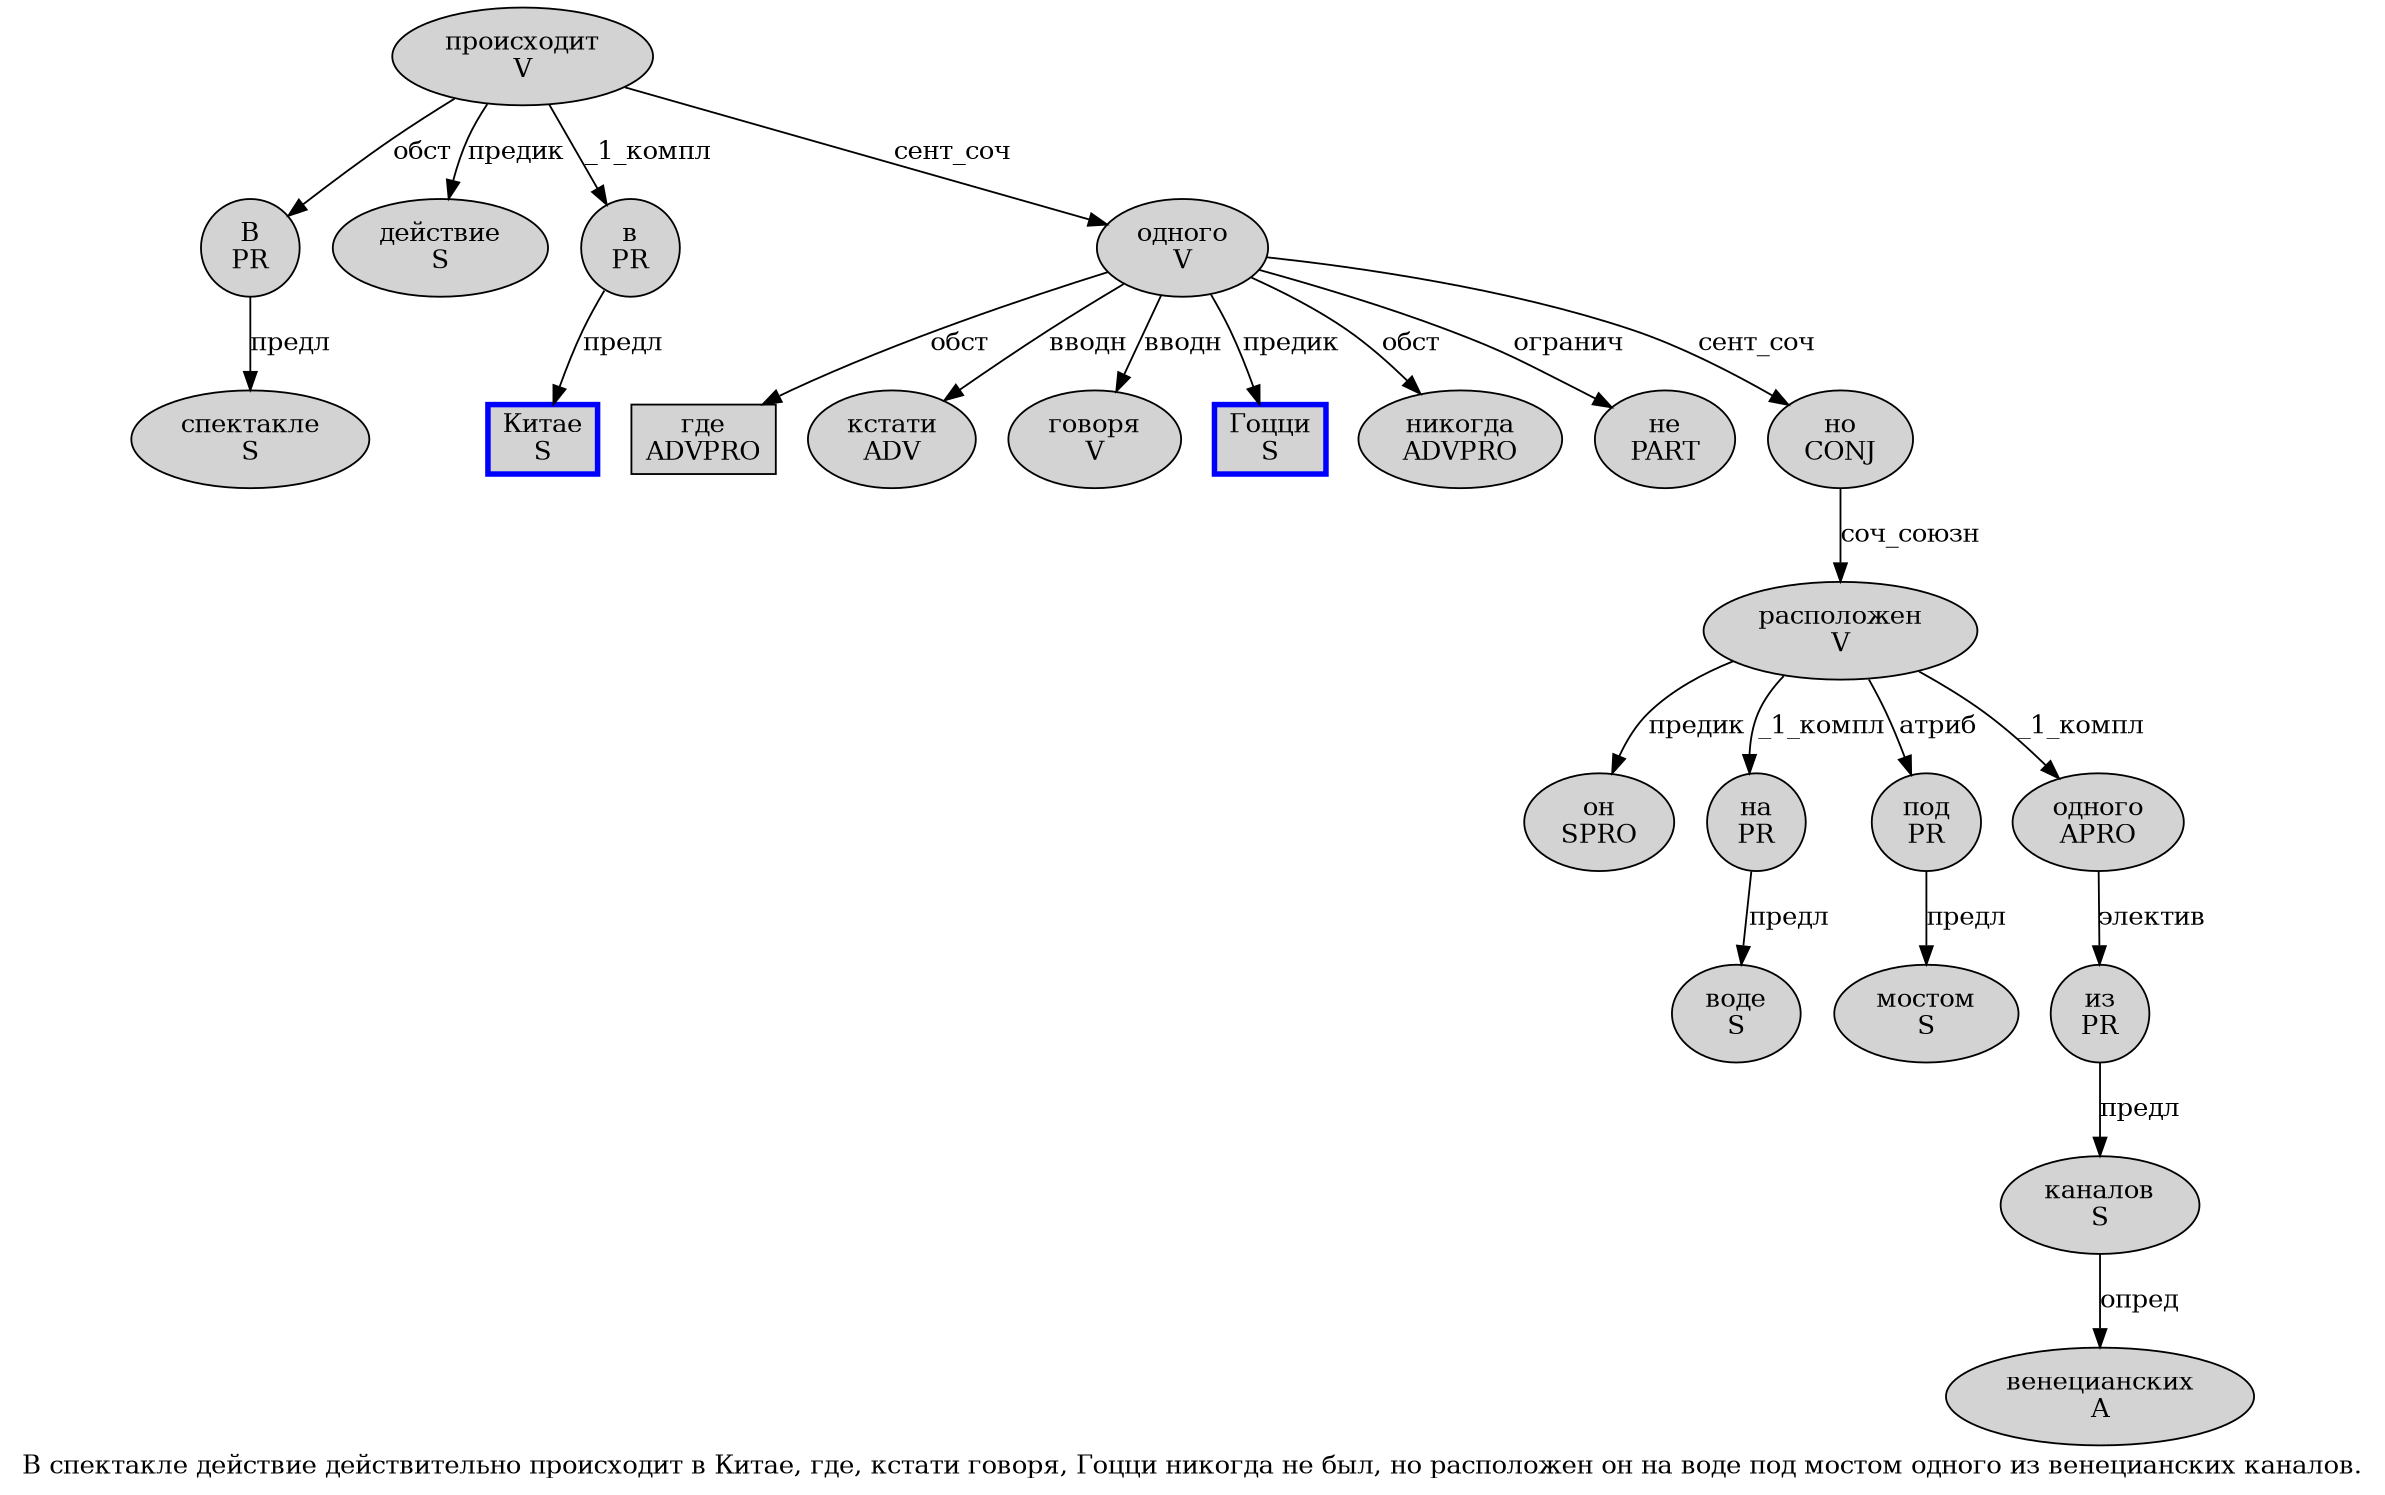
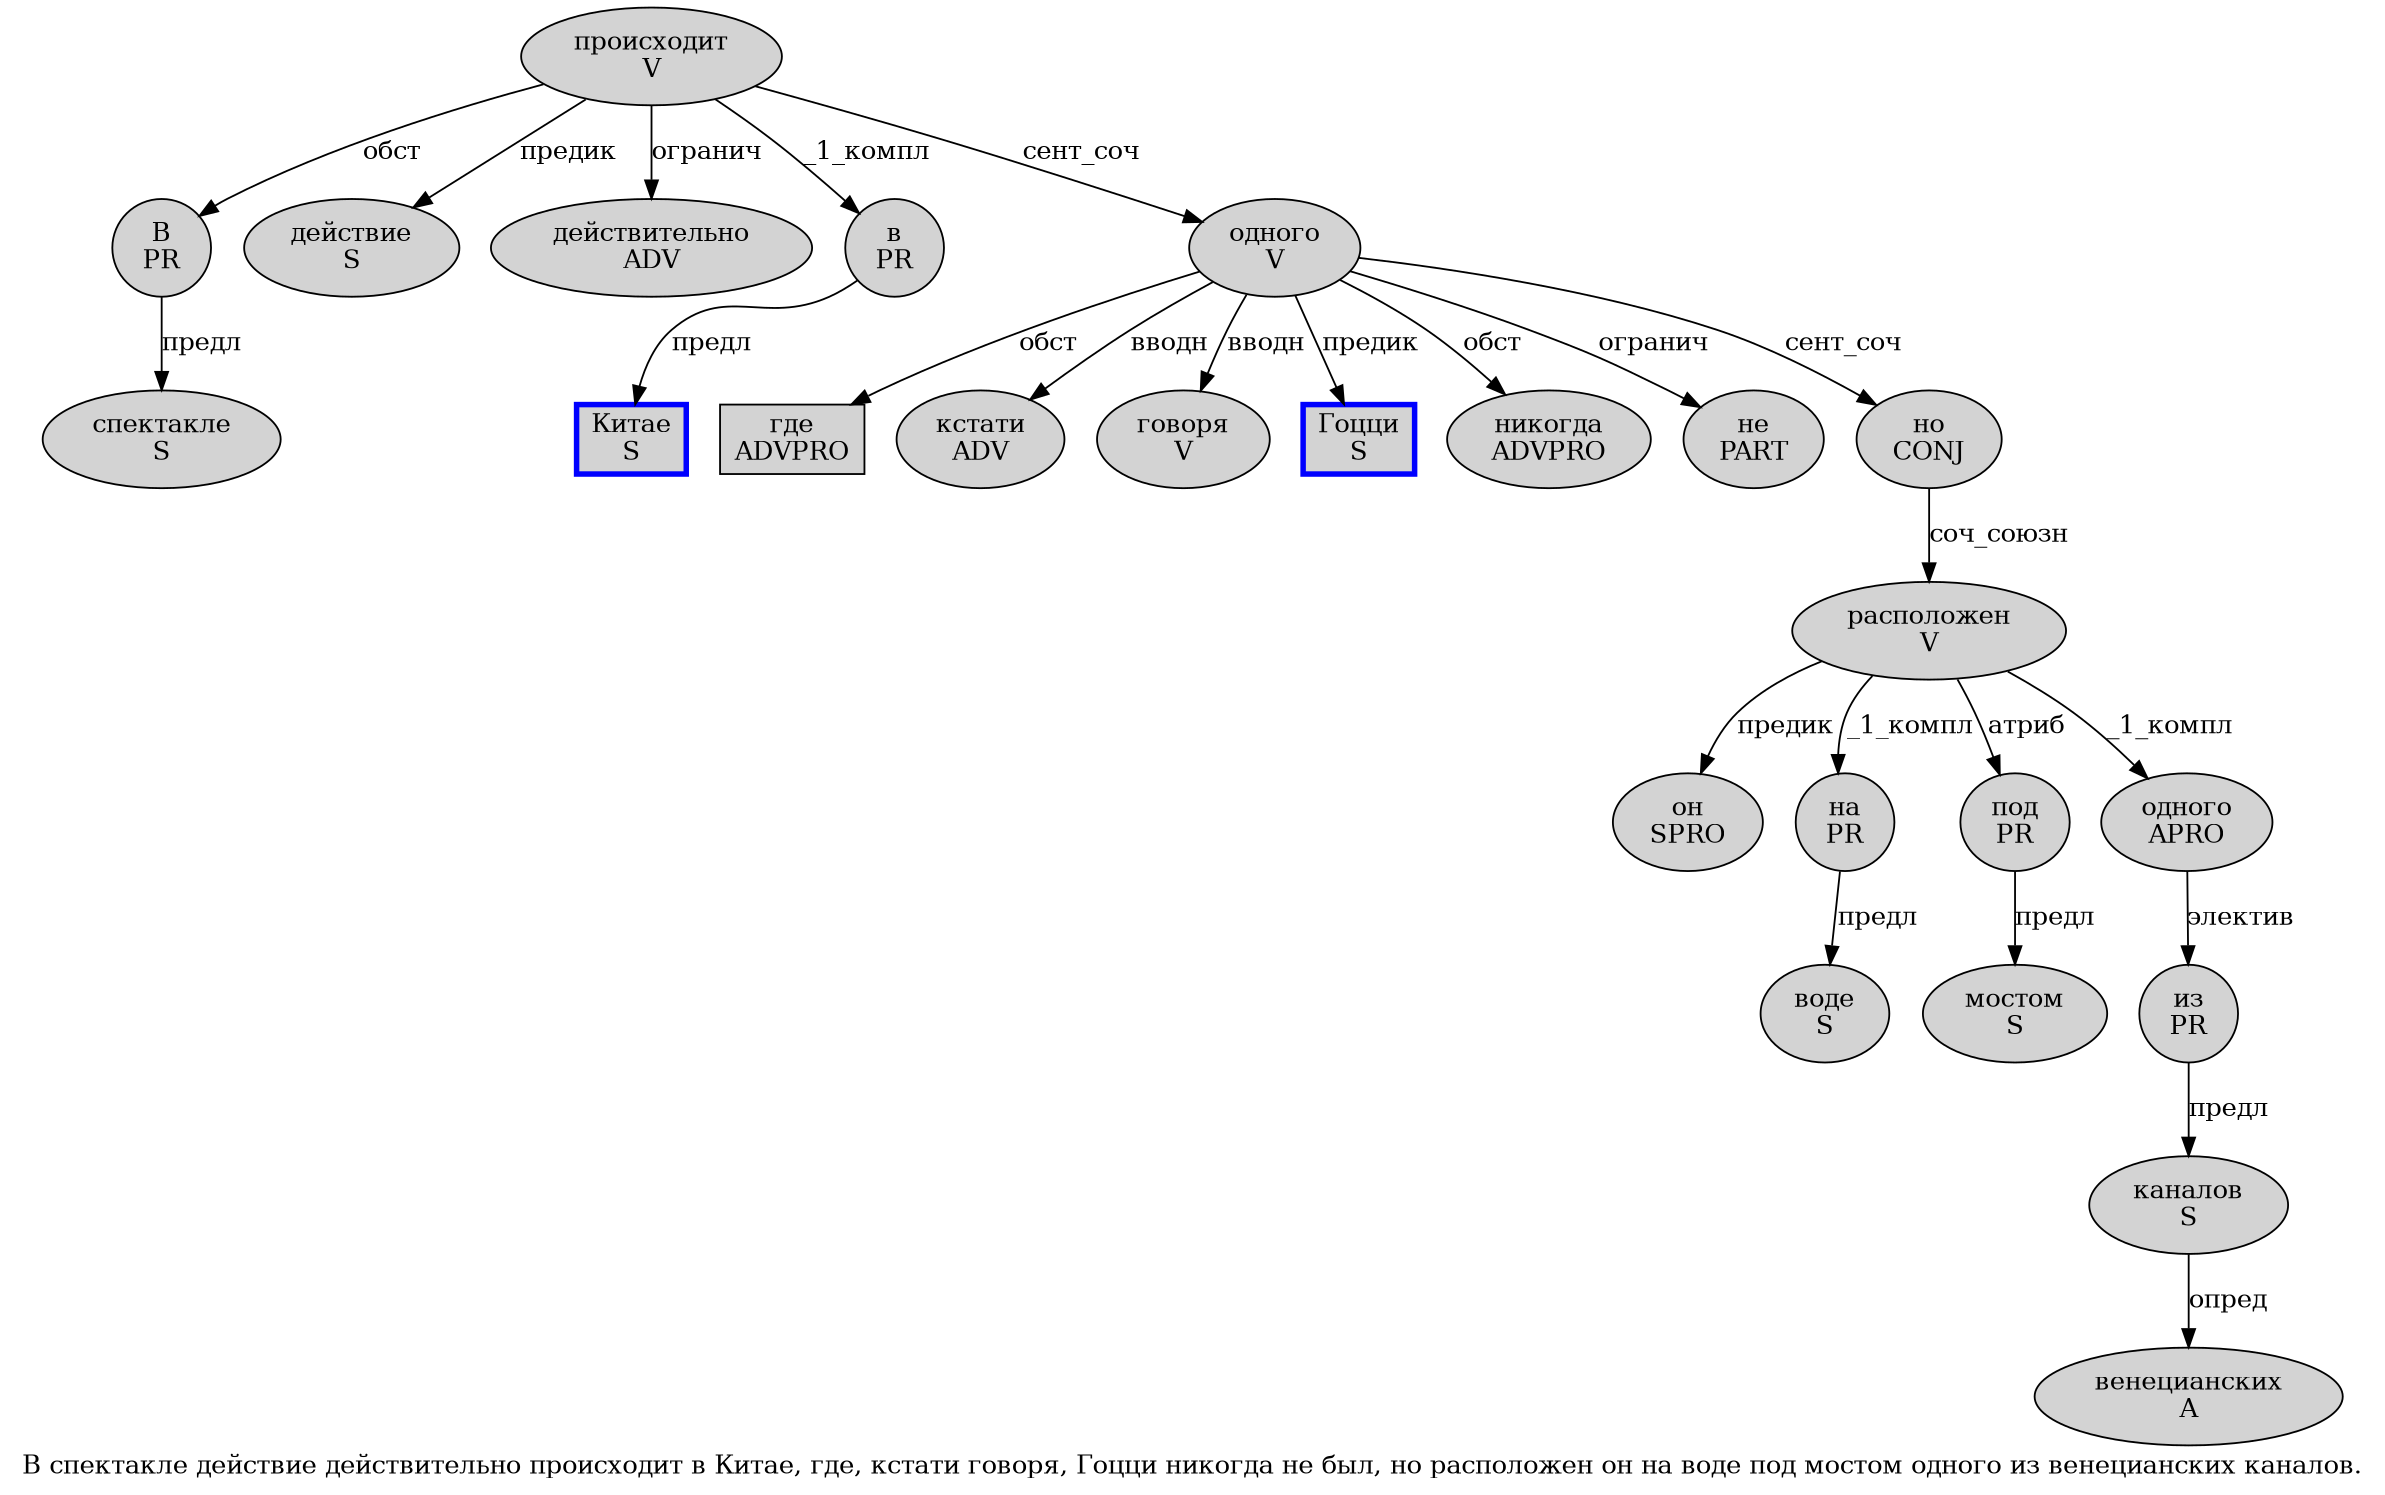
none -> (652, 248)
